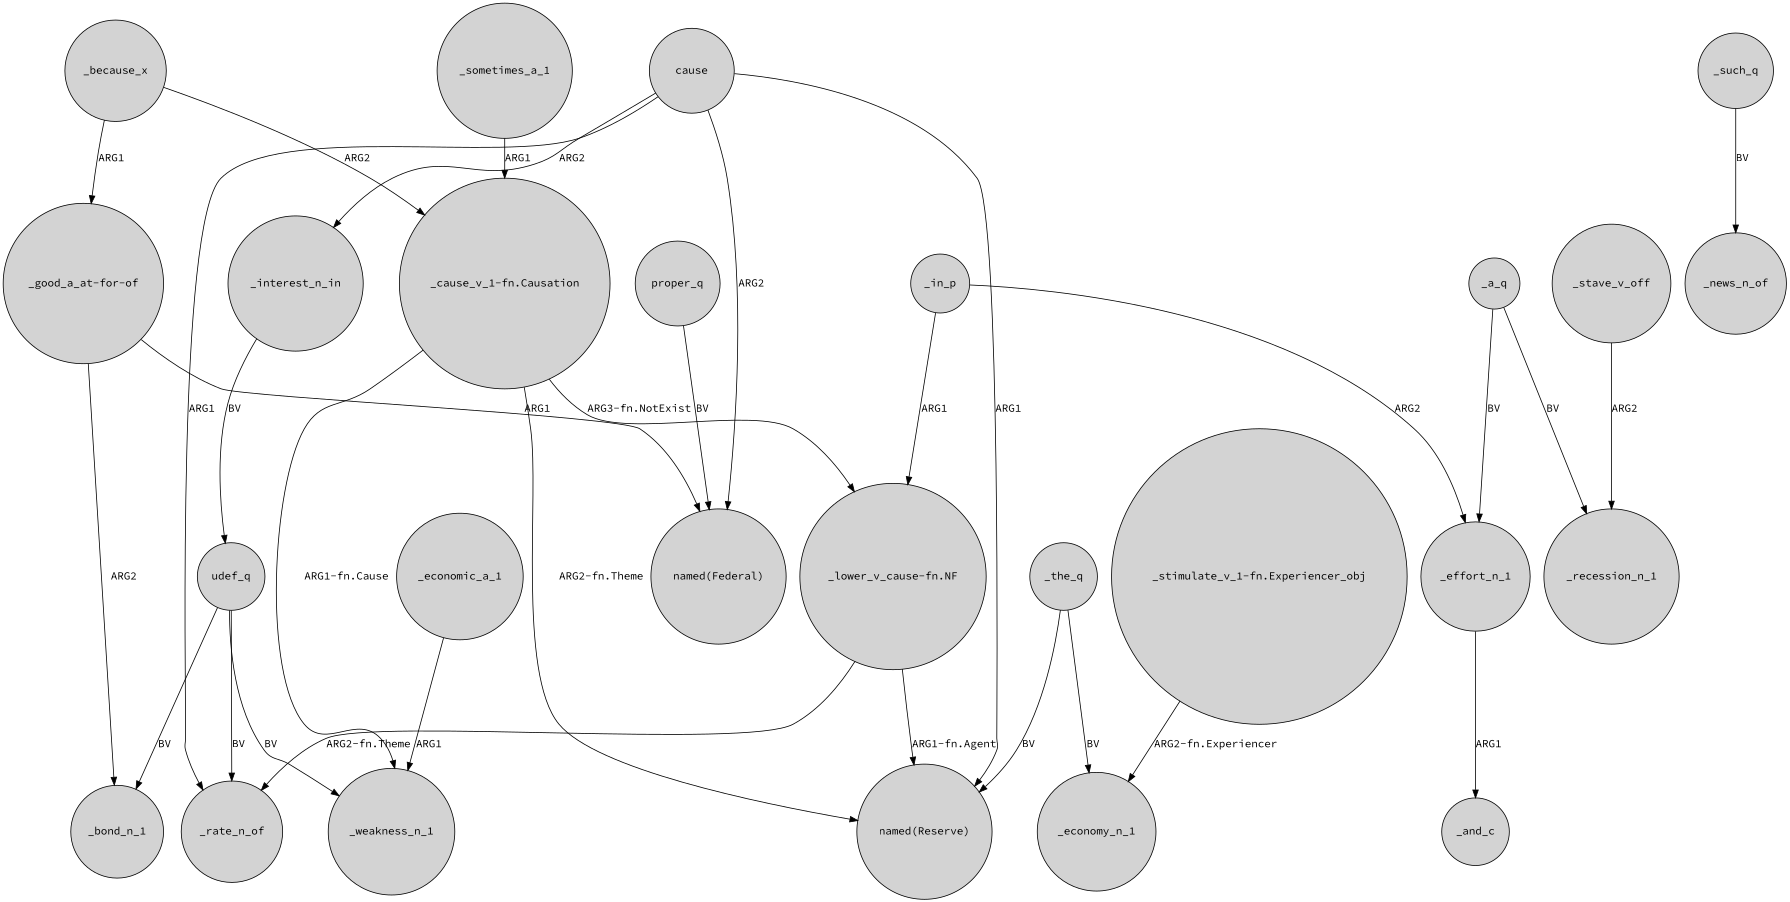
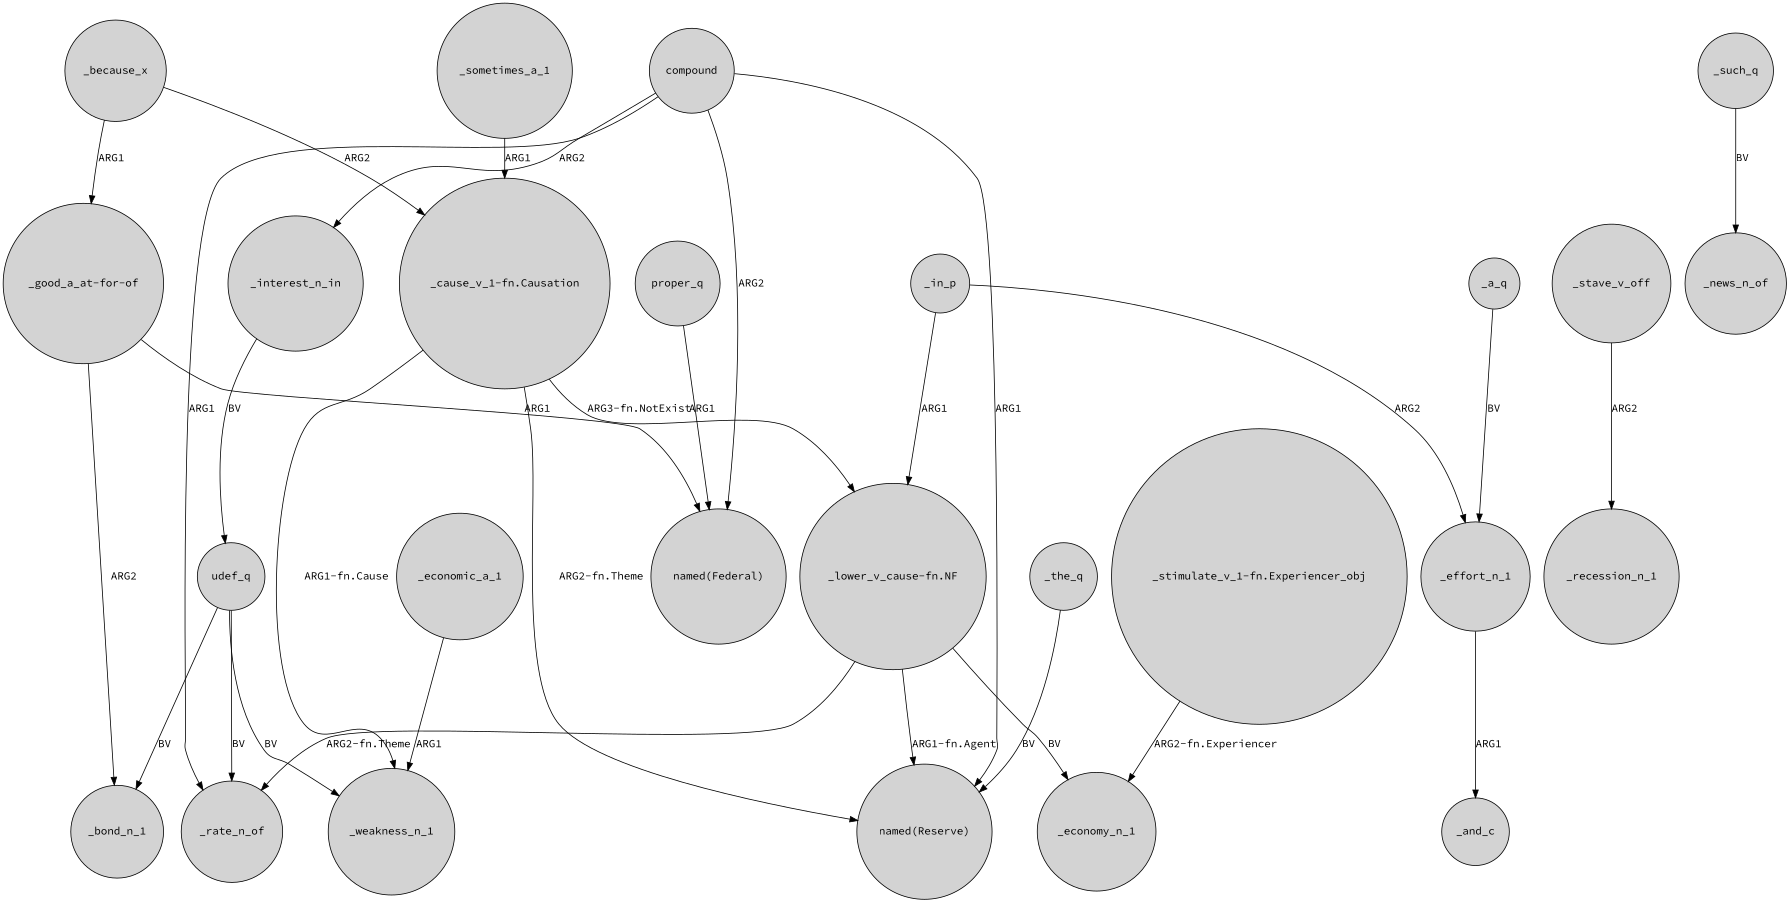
(692, 71) -> (692, 71)
(1544, 407) -> none
(702, 409) -> (702, 409)
(1078, 688) -> (1009, 710)
